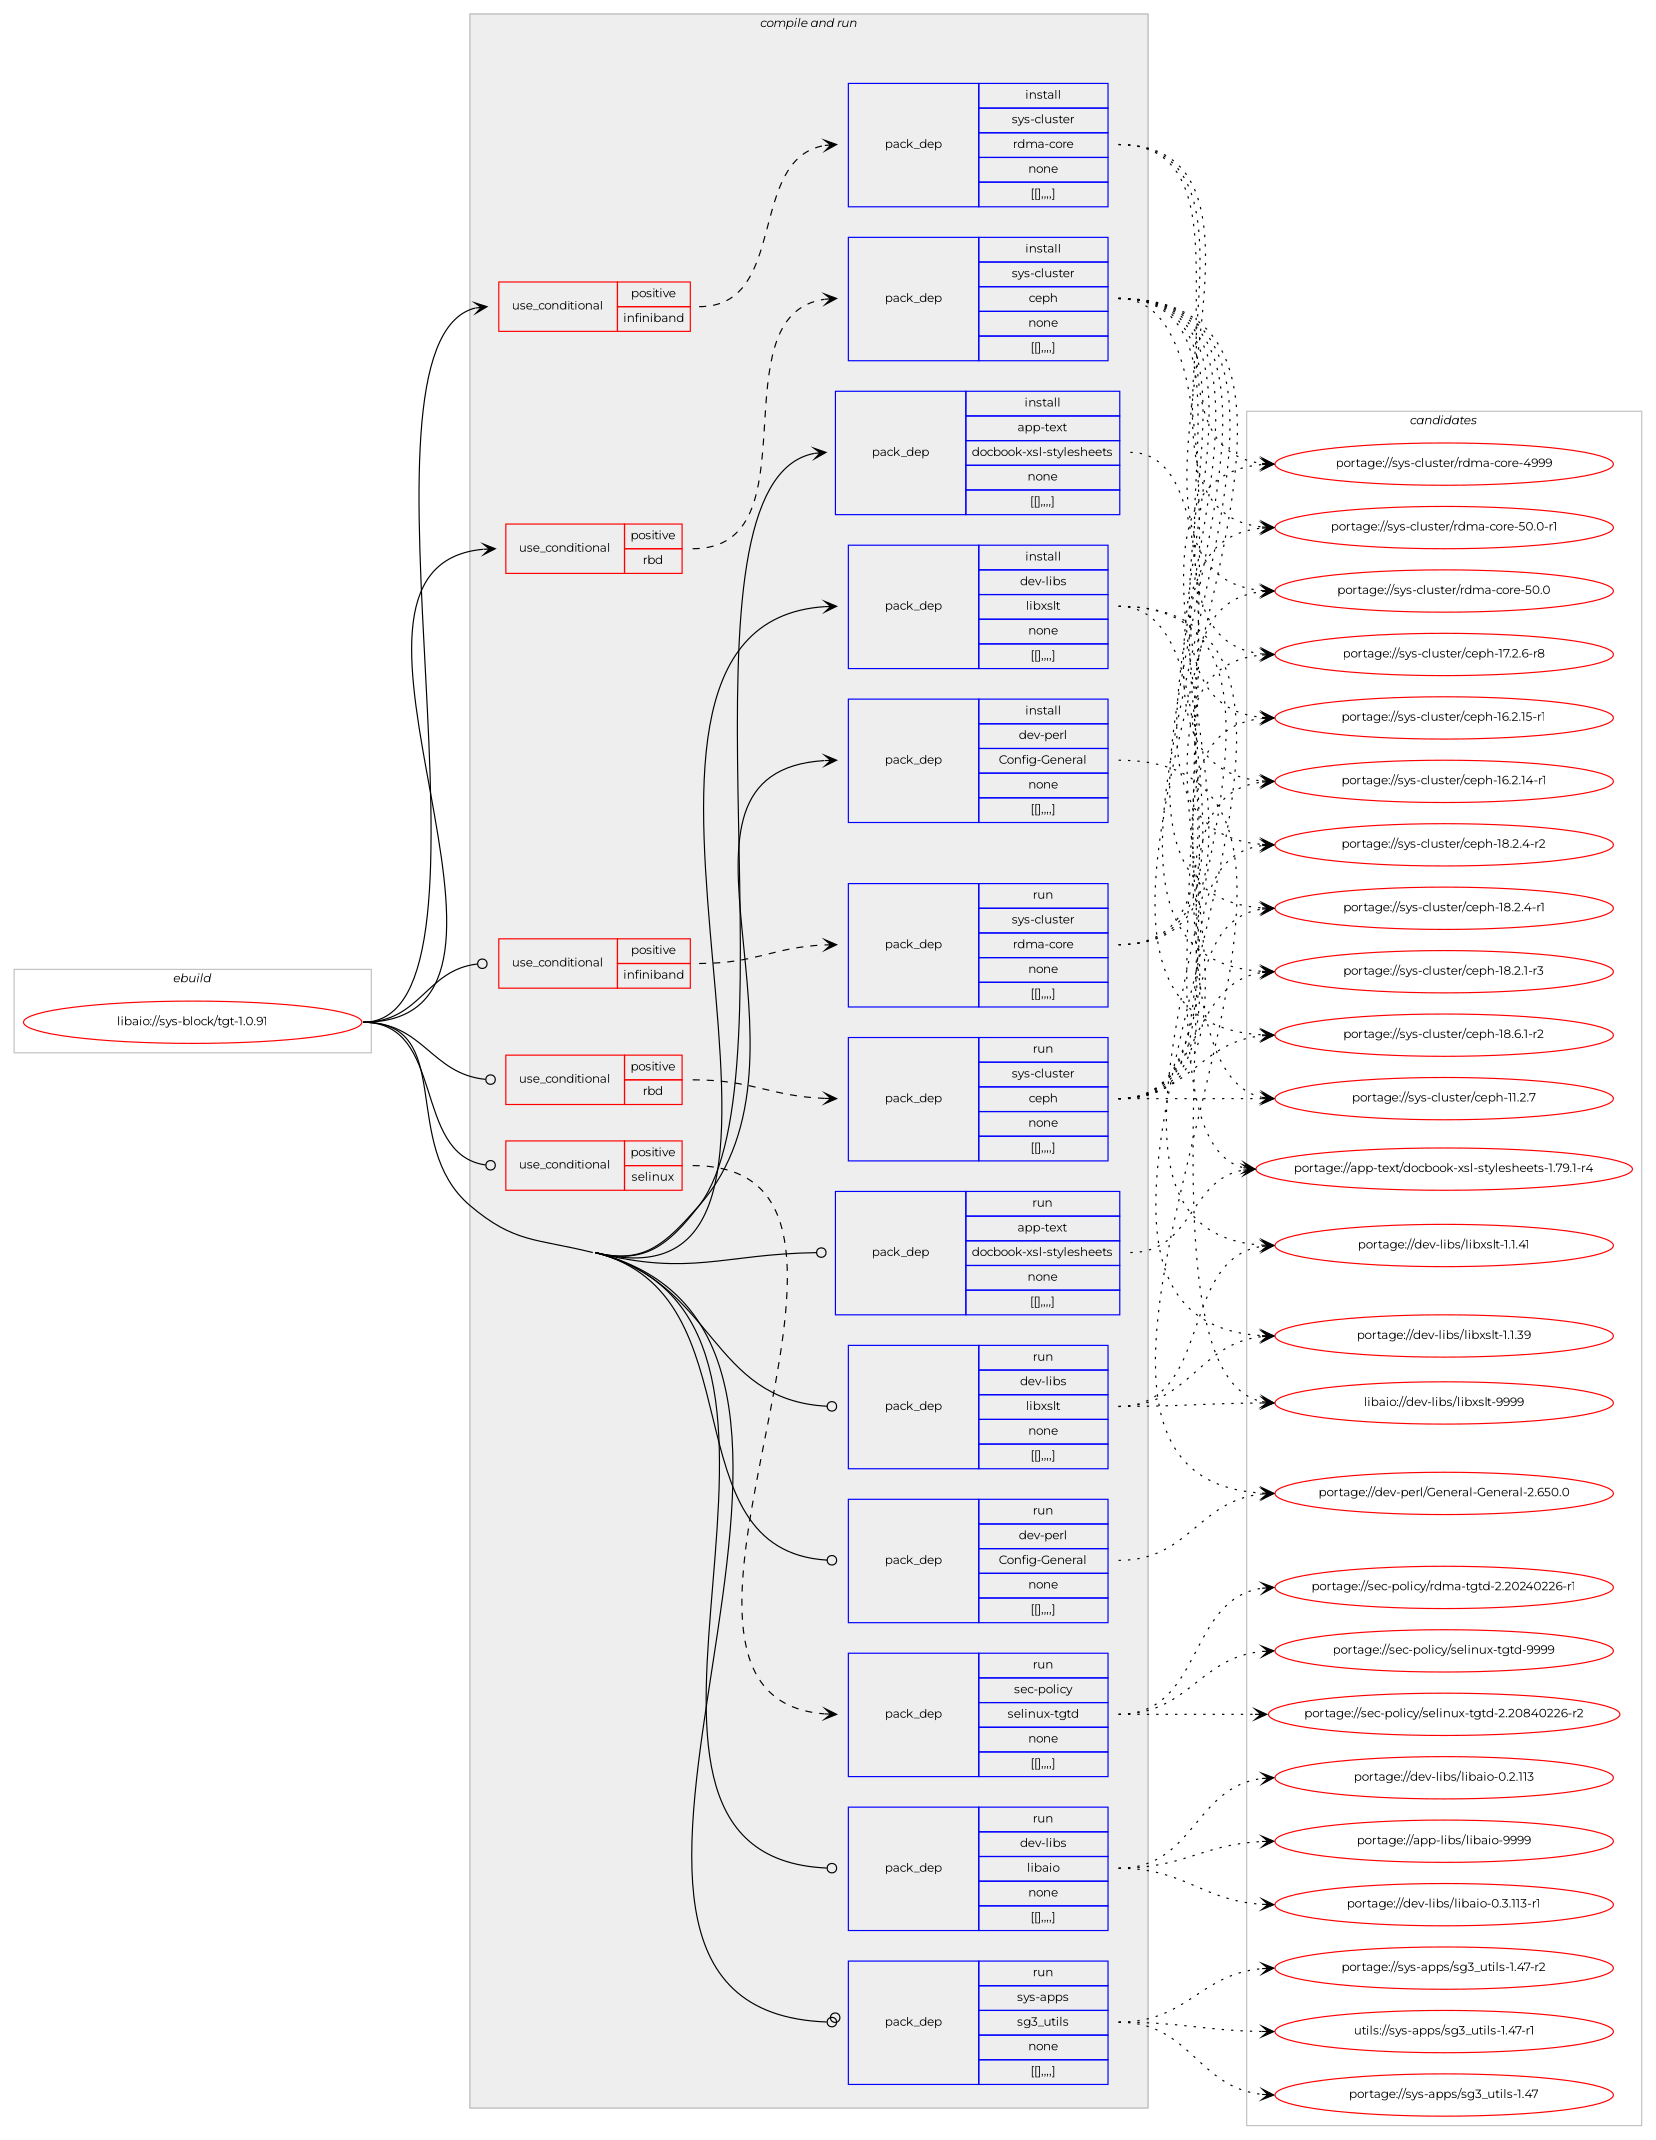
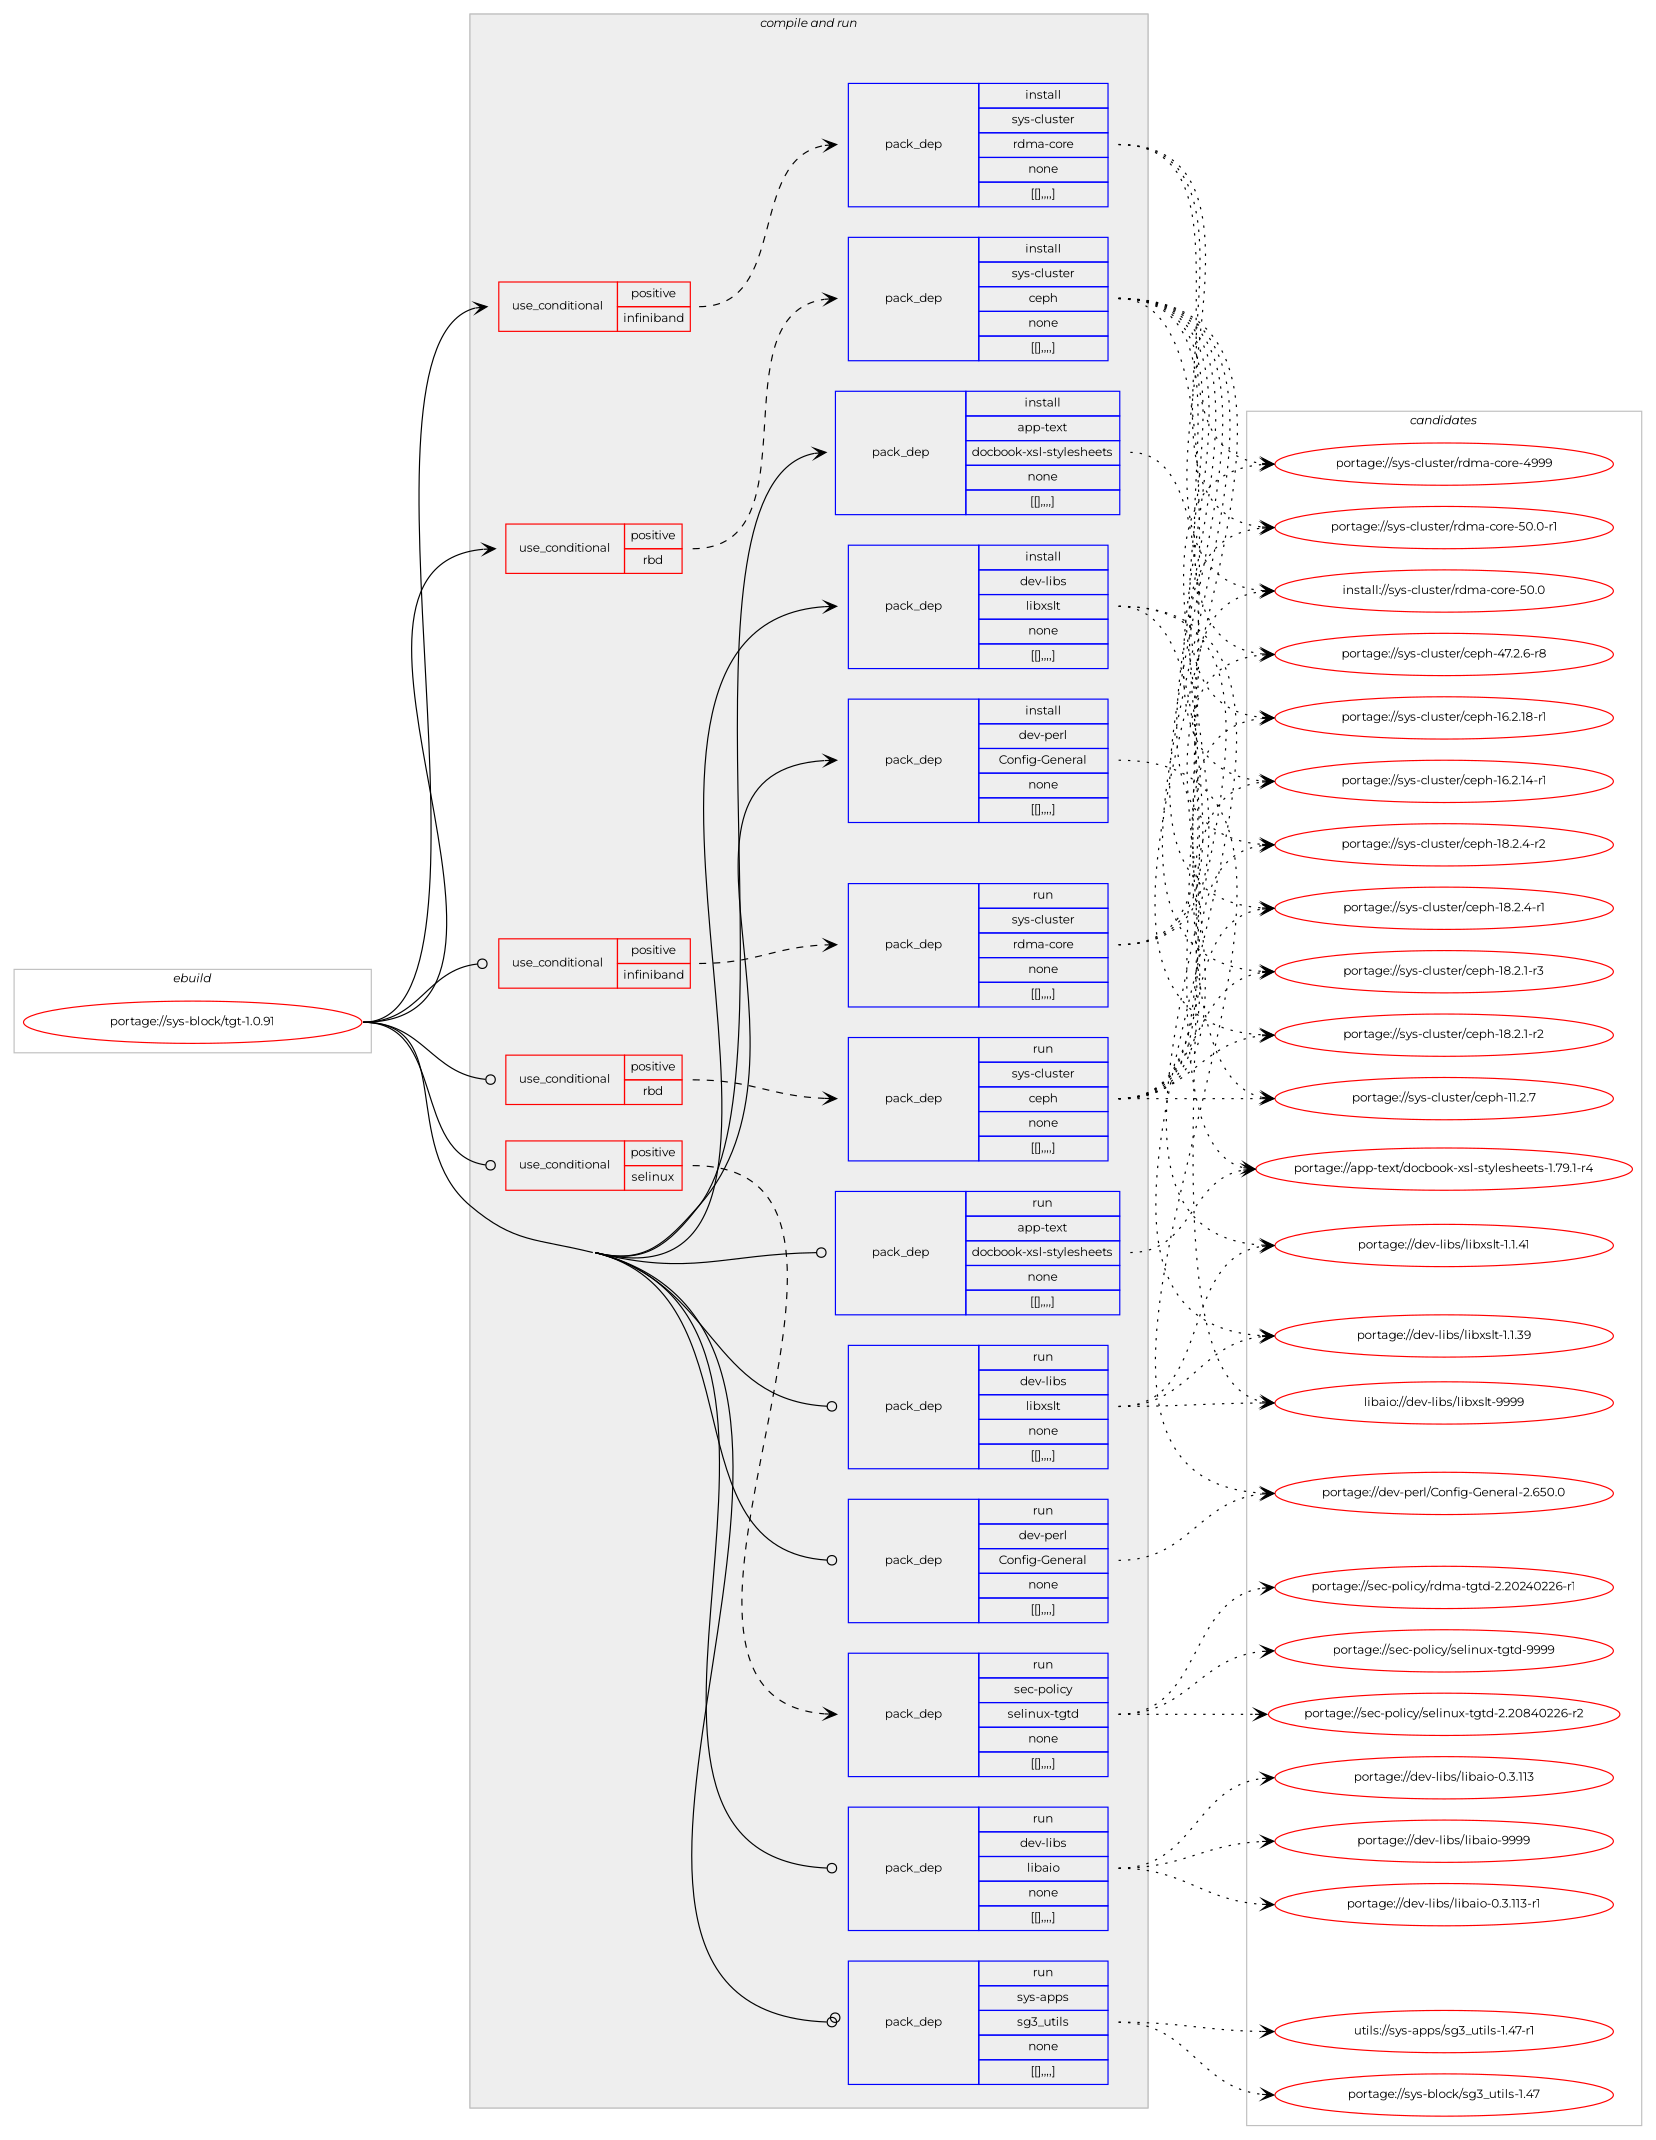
(1444, 591) -> (1444, 591)
(1444, 654) -> (1444, 654)
(1444, 718) -> (1444, 718)
(193, 1022) -> (193, 1022)
(1444, 1035) -> (1444, 1035)
(1444, 1493) -> (1444, 1493)
(1444, 1778) -> (1444, 1778)
(1444, 1841) -> (1444, 1841)
(1444, 1968) -> none
(1444, 2095) -> (1444, 2095)
